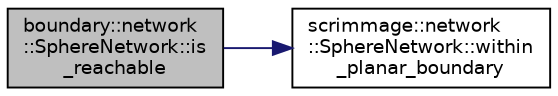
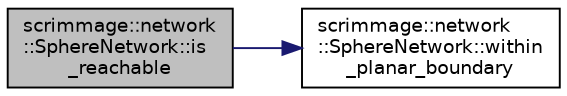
(115, 48) -> (120, 48)
